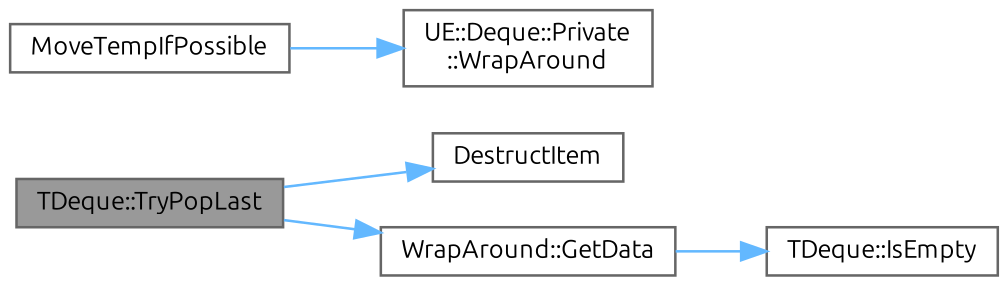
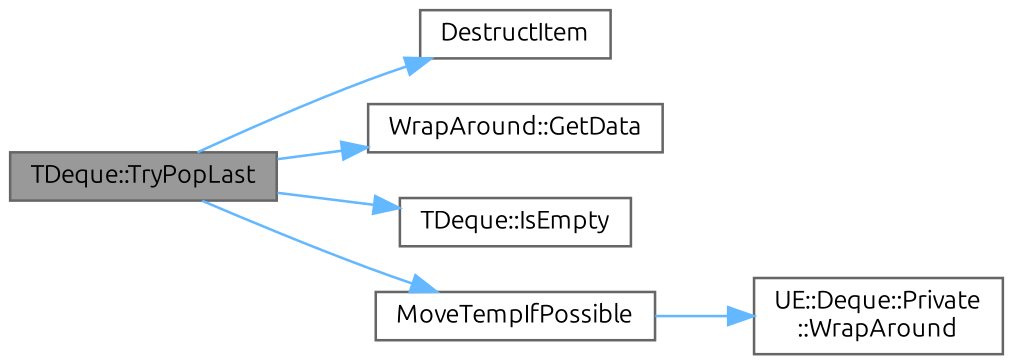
none -> (306, 244)
(708, 251) -> (325, 199)
